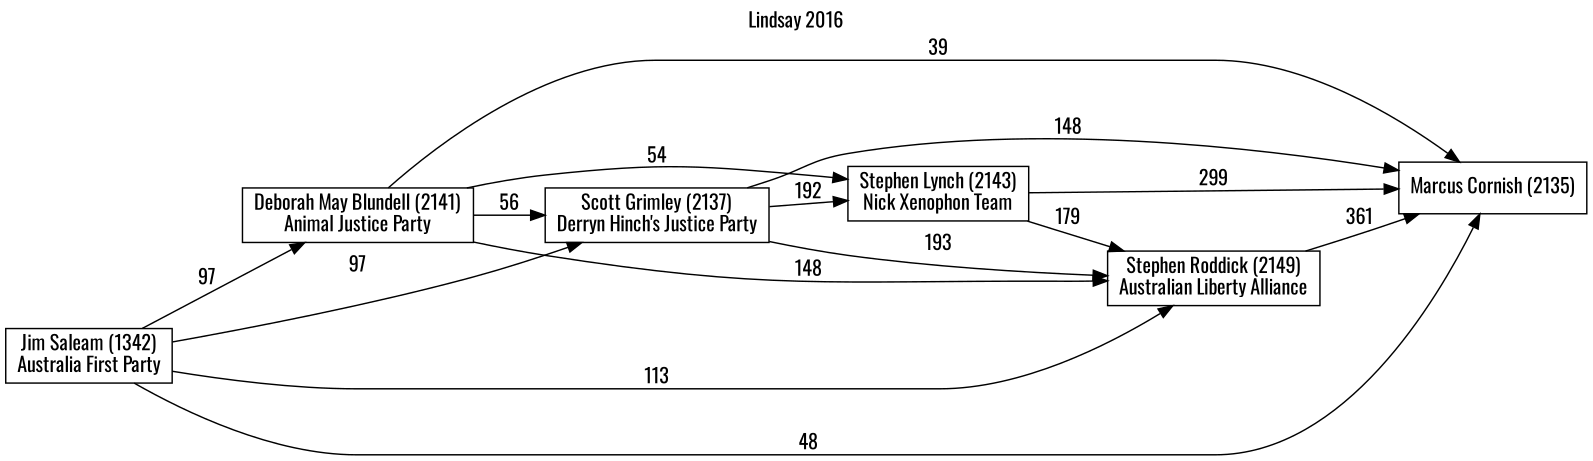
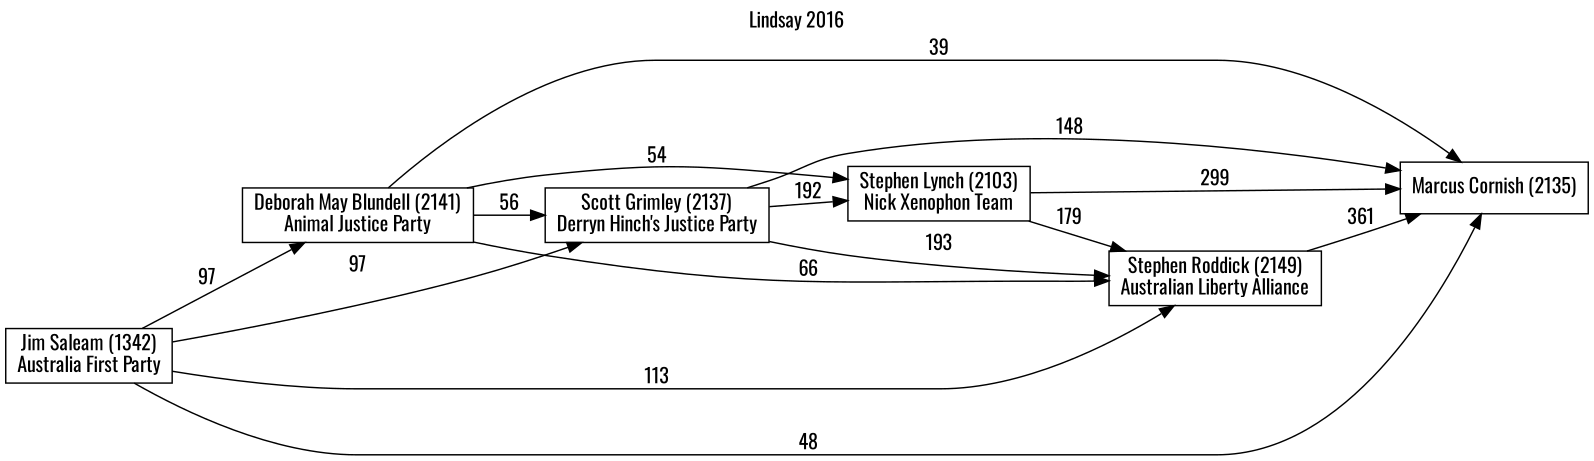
(938, 194) -> (939, 194)
(808, 270) -> (808, 270)
